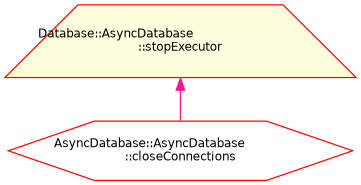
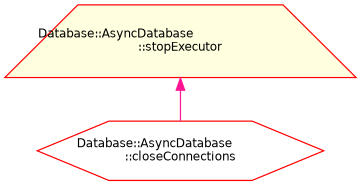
(180, 151) -> (180, 151)
